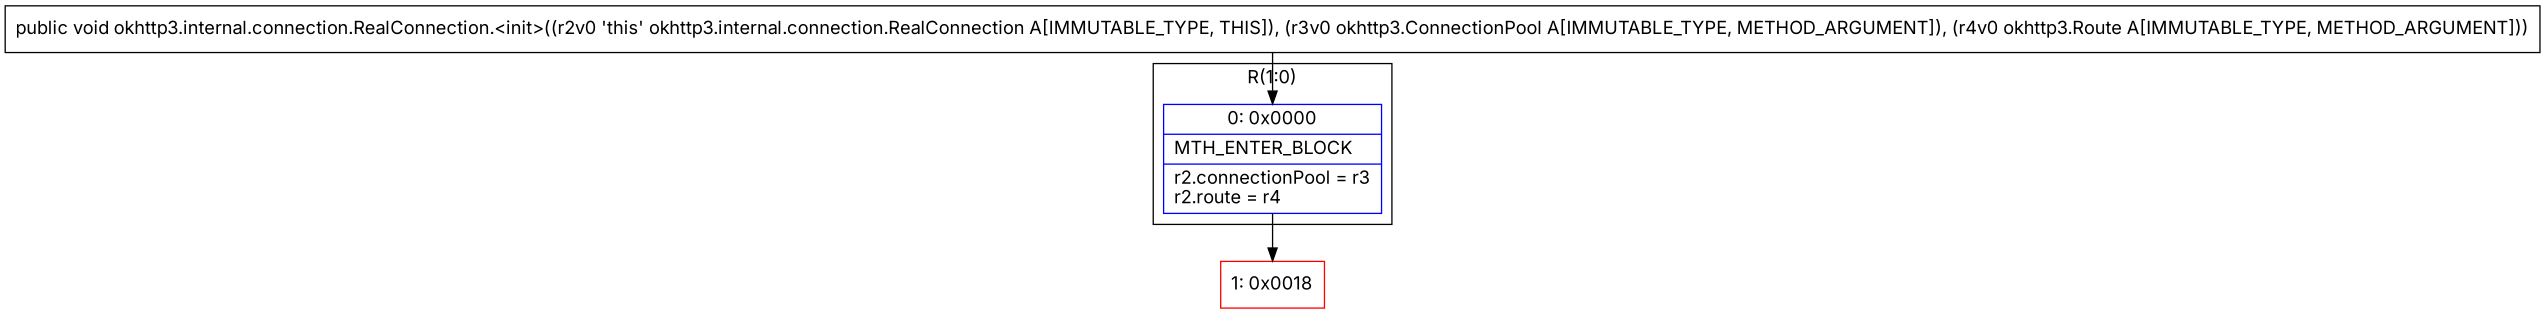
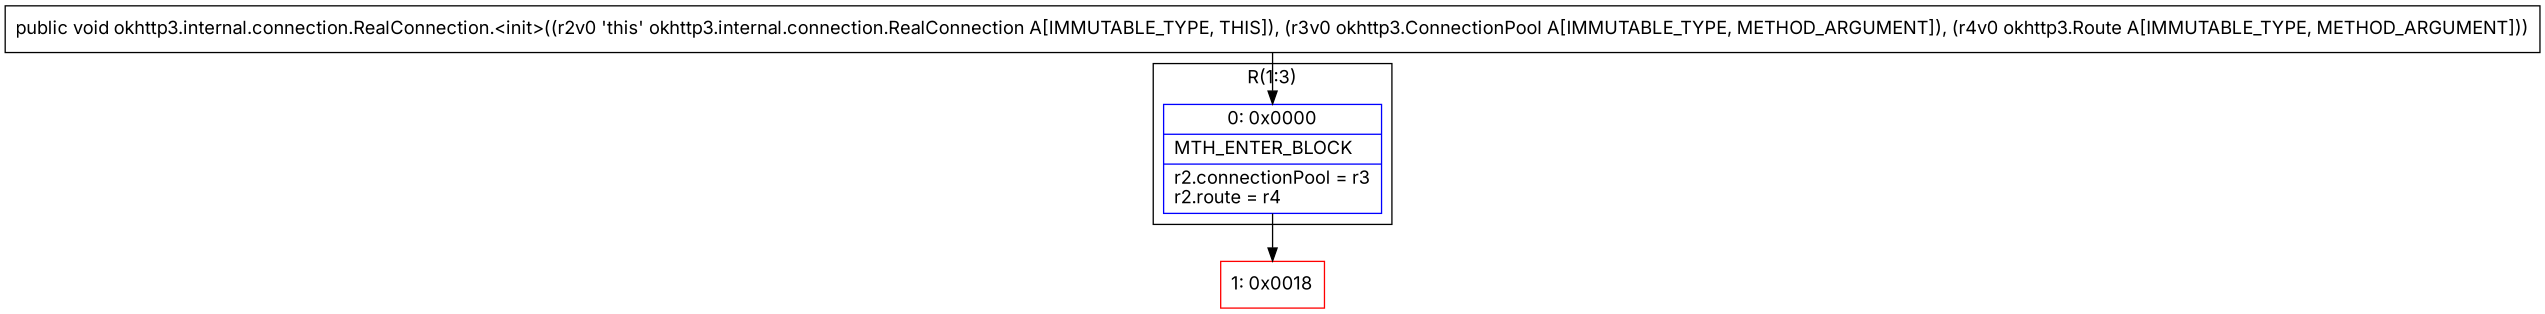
(1273, 78) -> (1273, 78)
